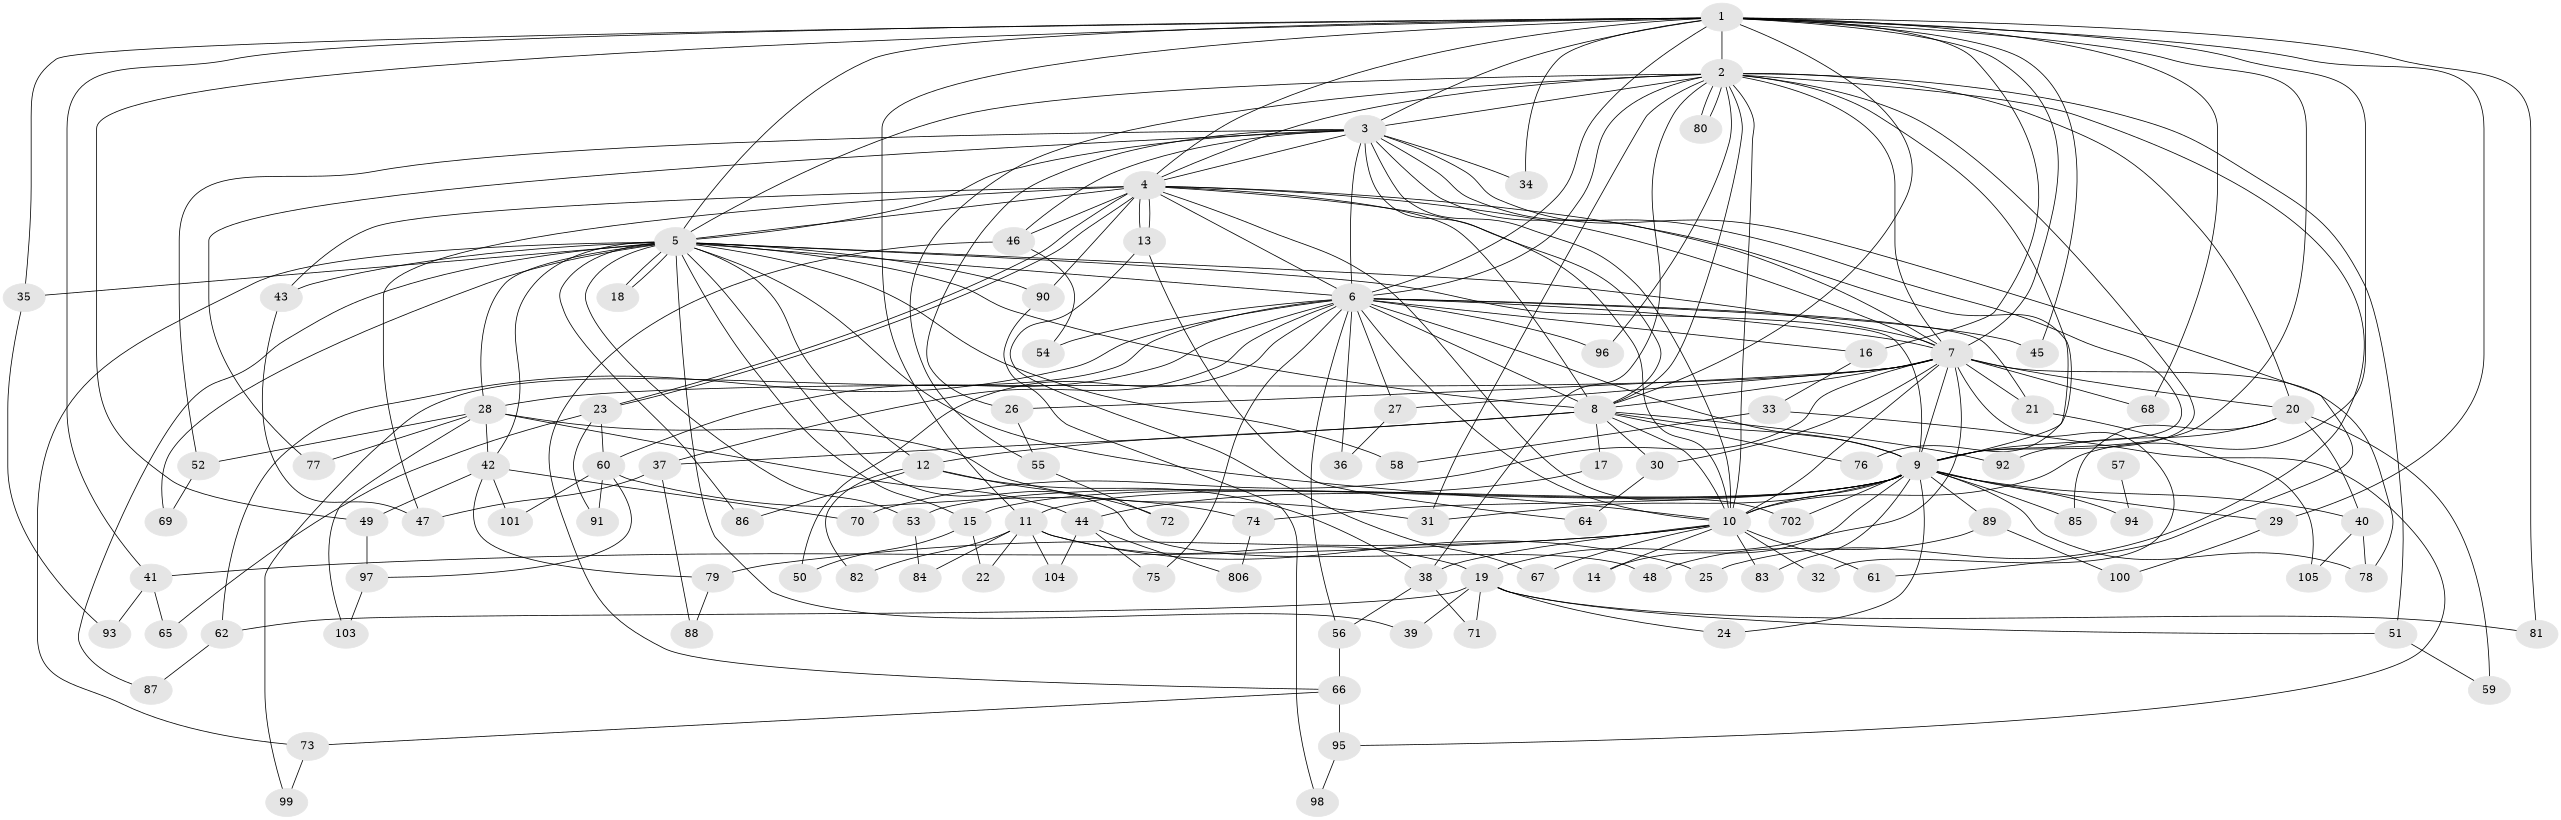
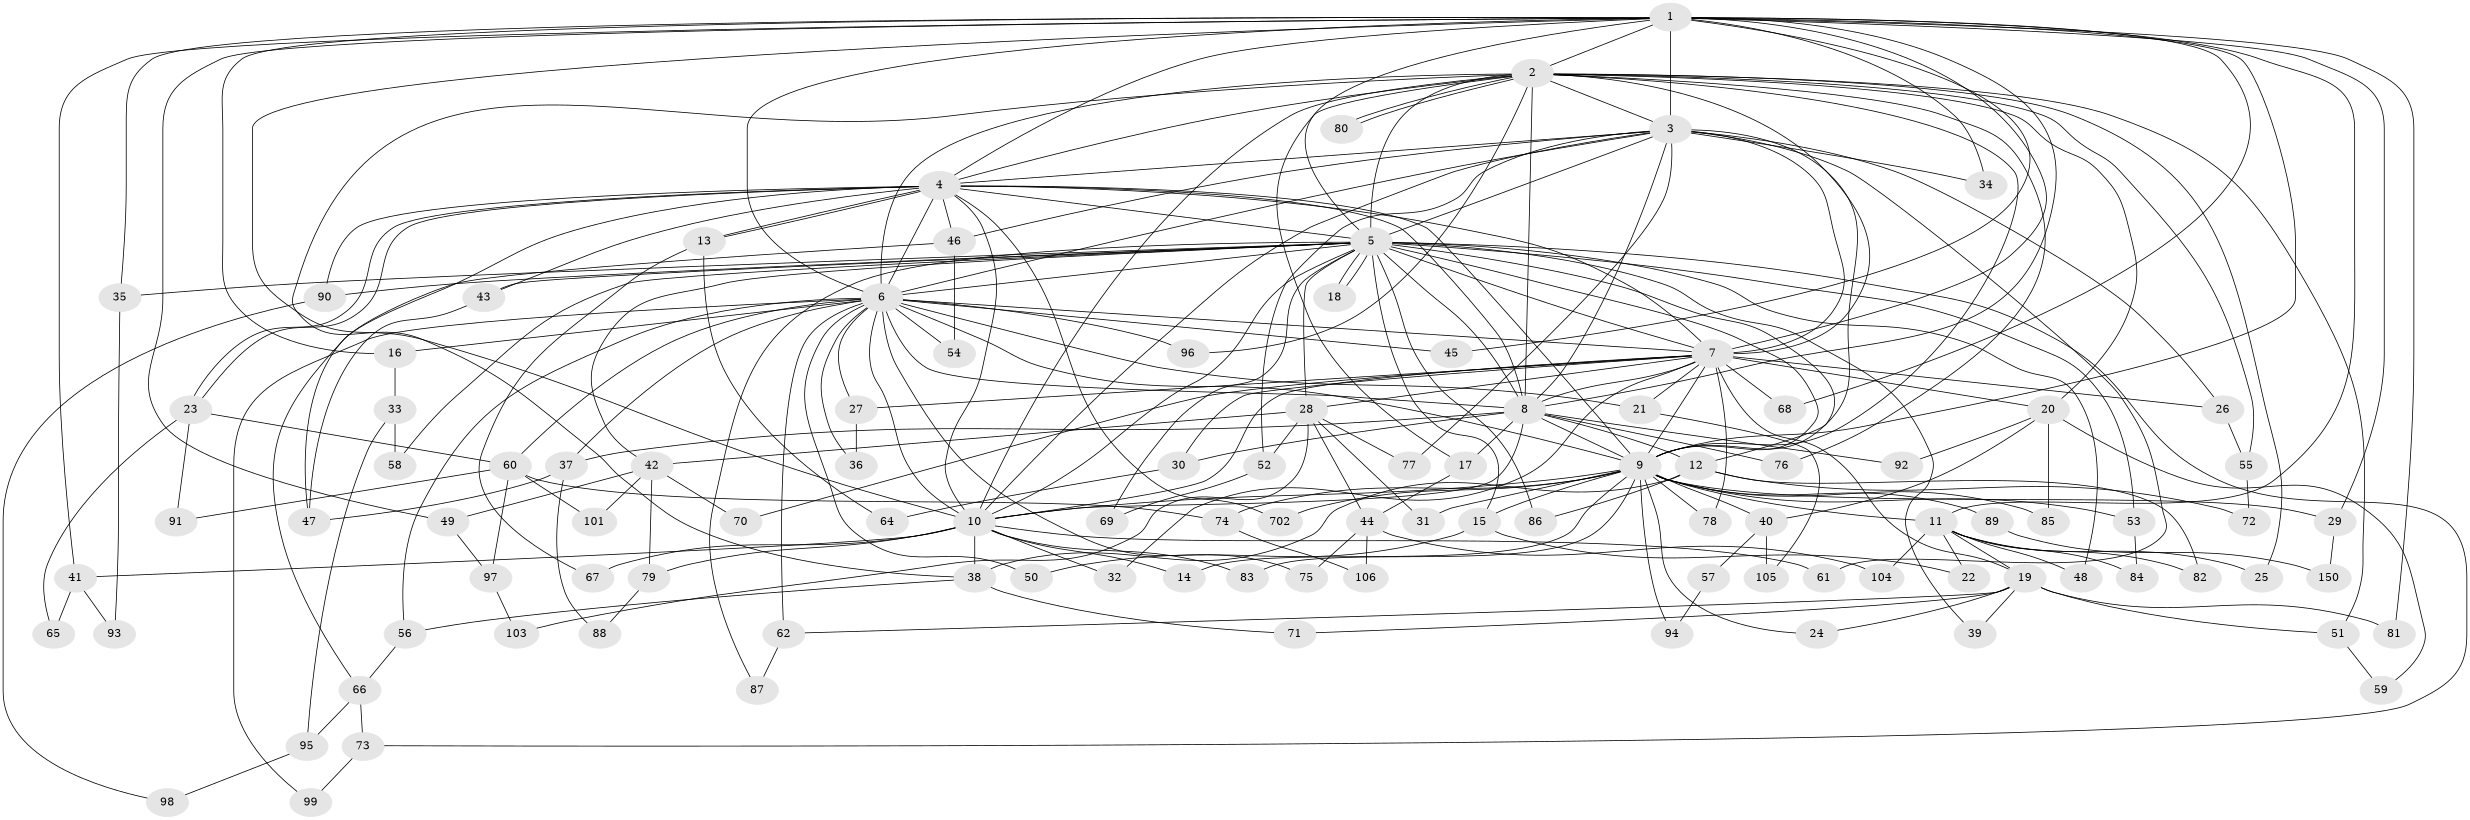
(1547, 292) -> (1278, 213)
(1820, 549) -> (2020, 553)
(2364, 550) -> (1745, 543)
(1239, 578) -> (1366, 578)
(2120, 578) -> (2329, 578)
